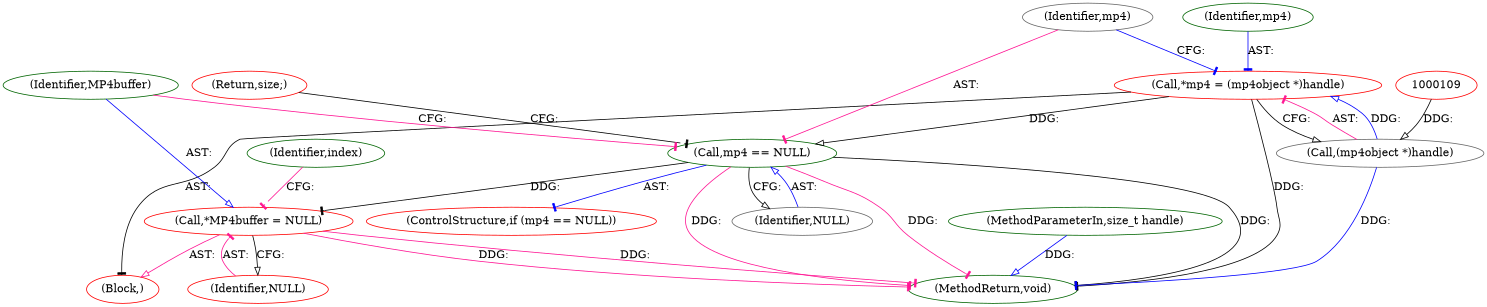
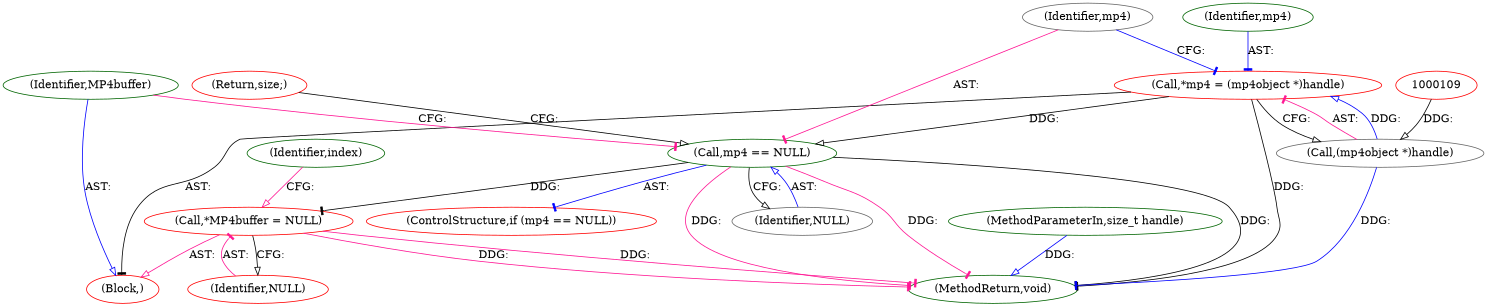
(490, 118) -> (490, 118)
(167, 151) -> (84, 186)
(285, 184) -> (285, 184)
